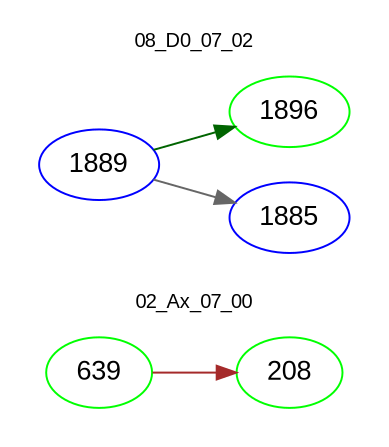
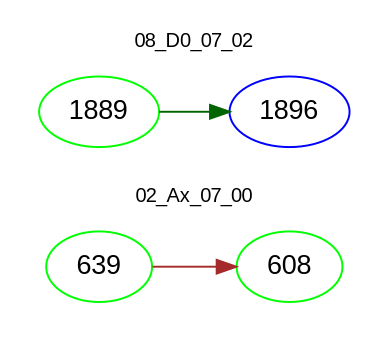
(290, 112) -> (290, 112)
(99, 165) -> (99, 112)
(290, 218) -> none
(290, 373) -> (290, 267)
